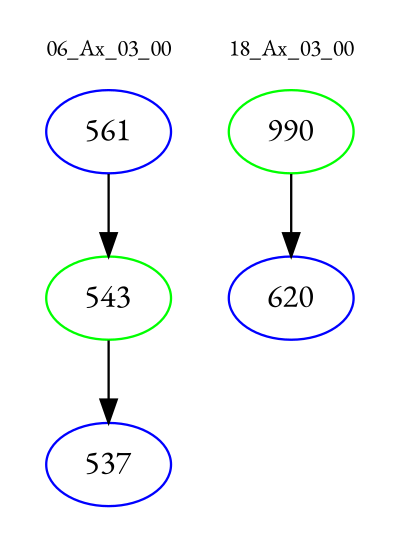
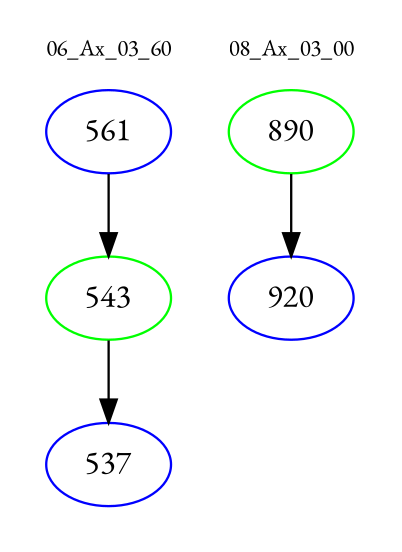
(110, 50) -> (110, 50)
(292, 50) -> (292, 50)
(291, 132) -> (291, 132)
(291, 298) -> (291, 298)
